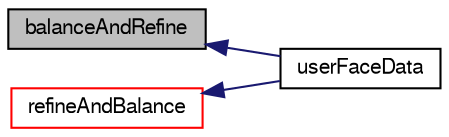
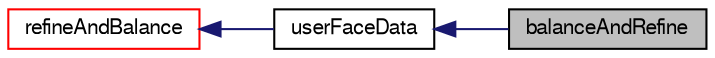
(254, 52) -> (482, 29)
